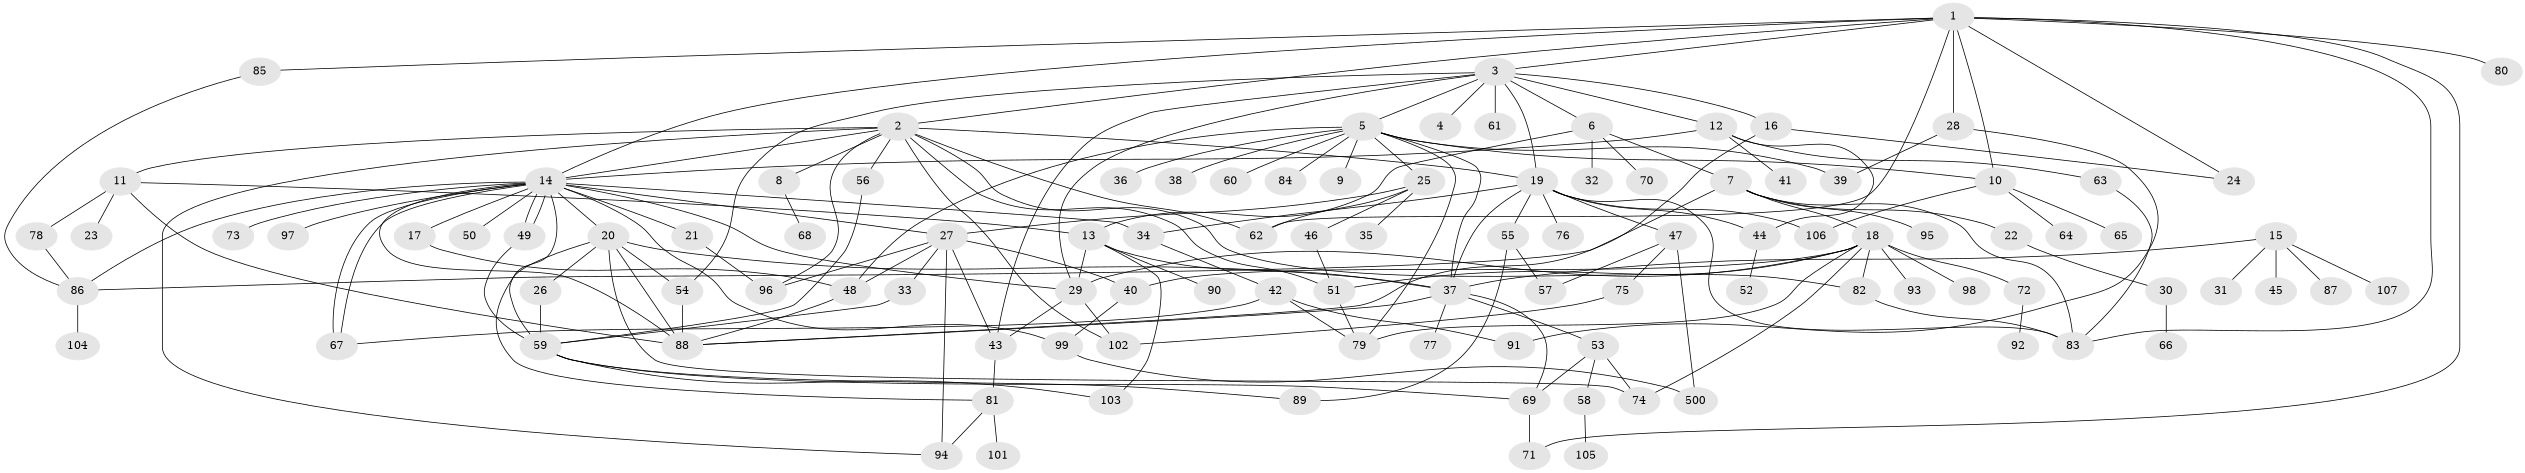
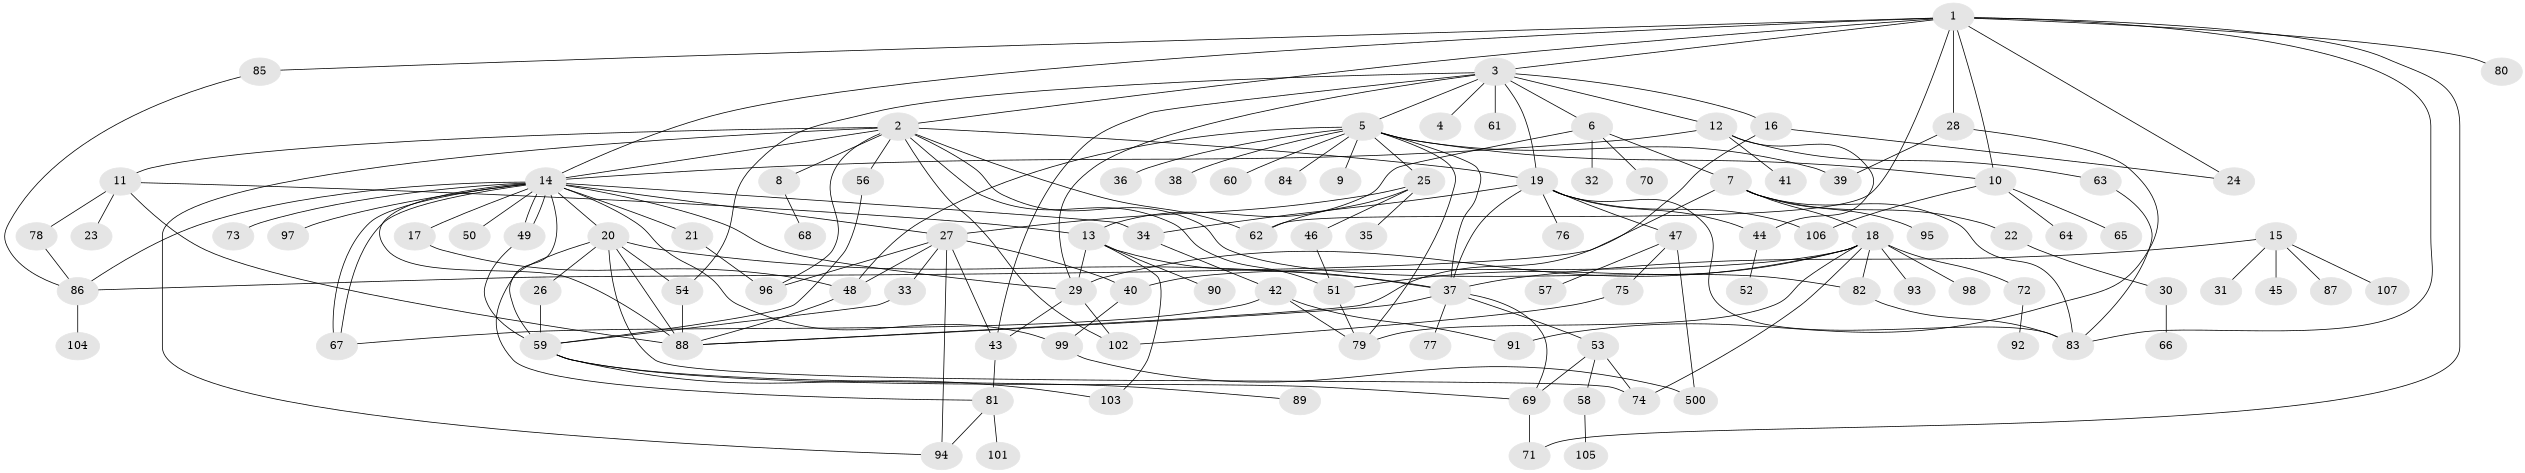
(1508, 236) -> none
